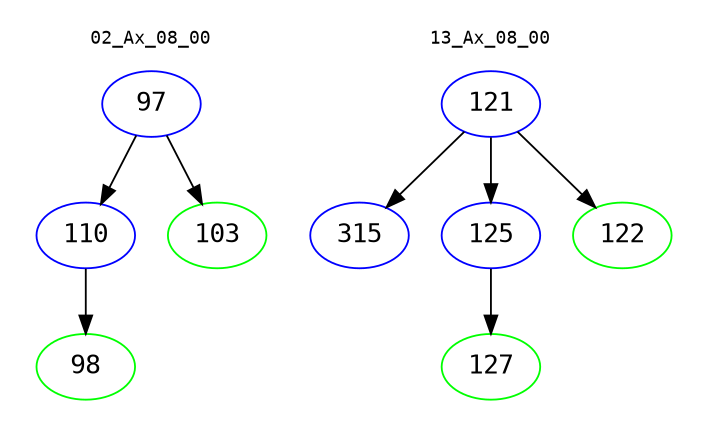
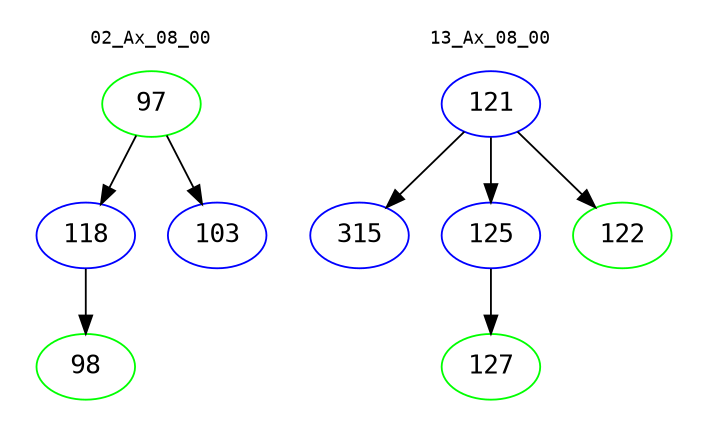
(151, 104) -> (151, 104)
(86, 235) -> (86, 235)
(217, 235) -> (217, 235)
